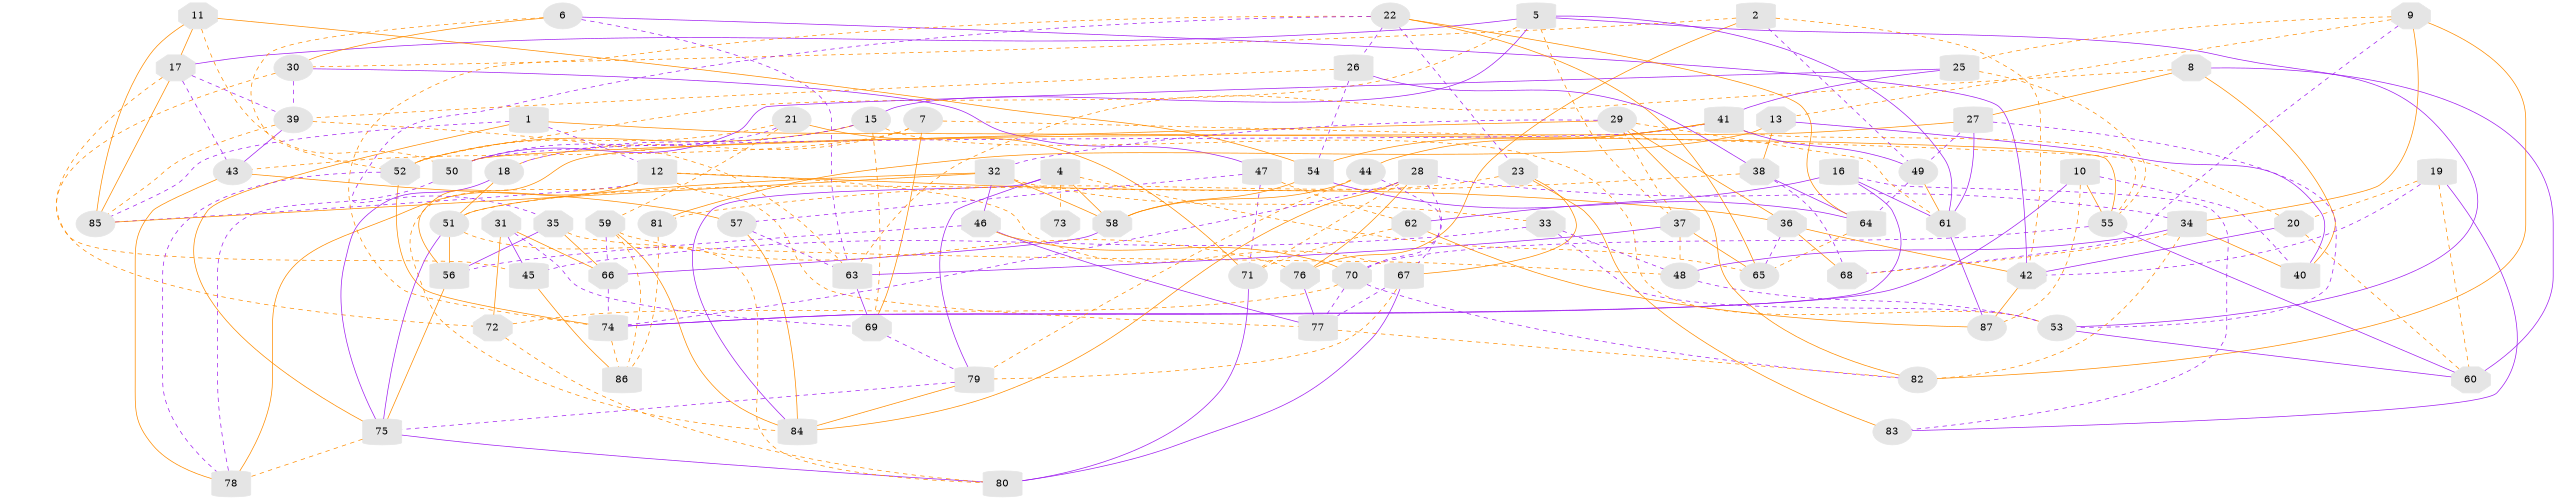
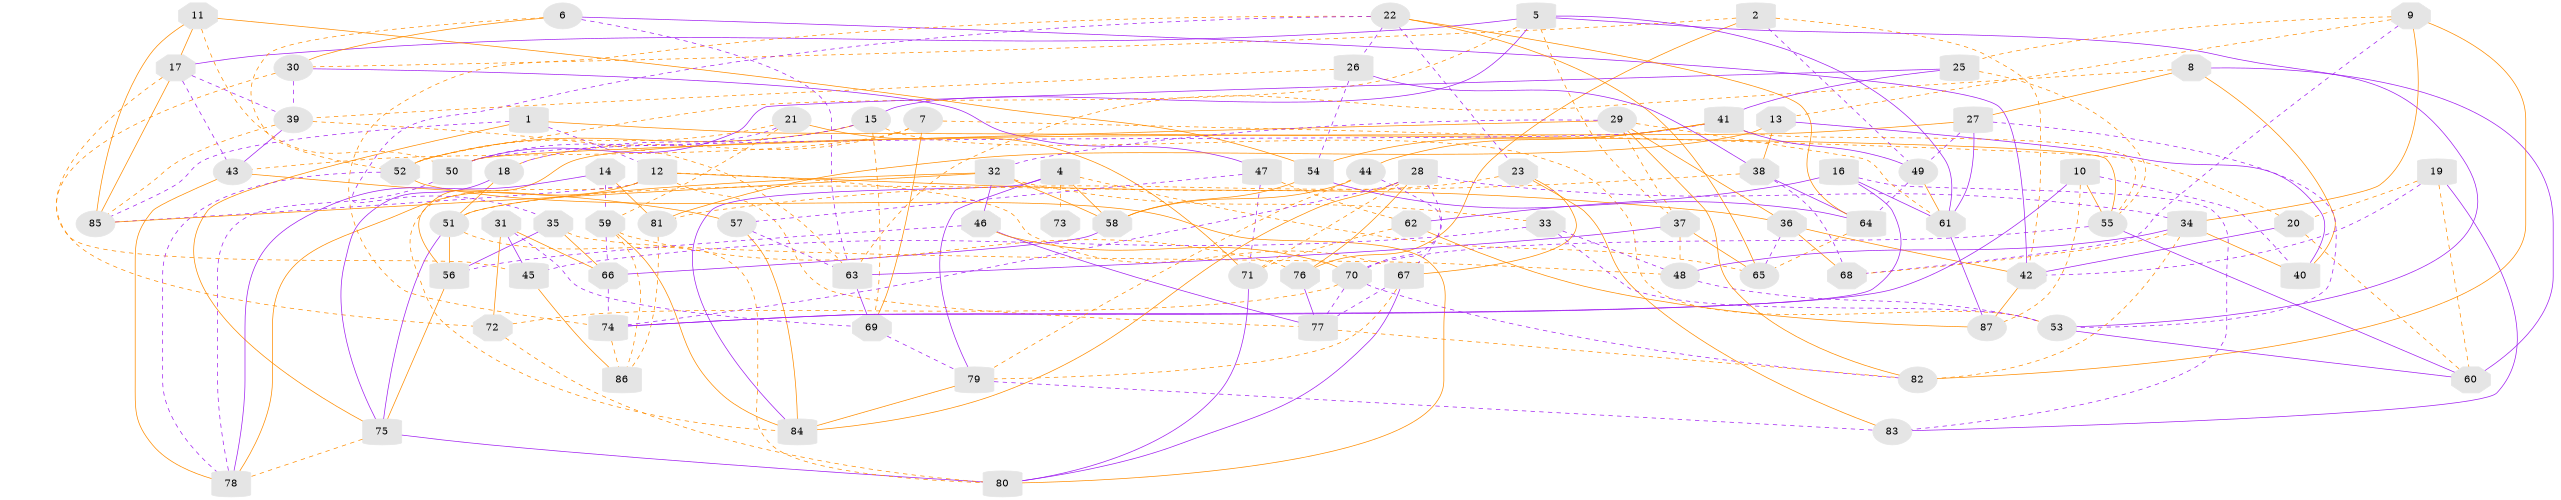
none -> (605, 172)
(431, 292) -> (1209, 230)
(678, 406) -> (1412, 405)
